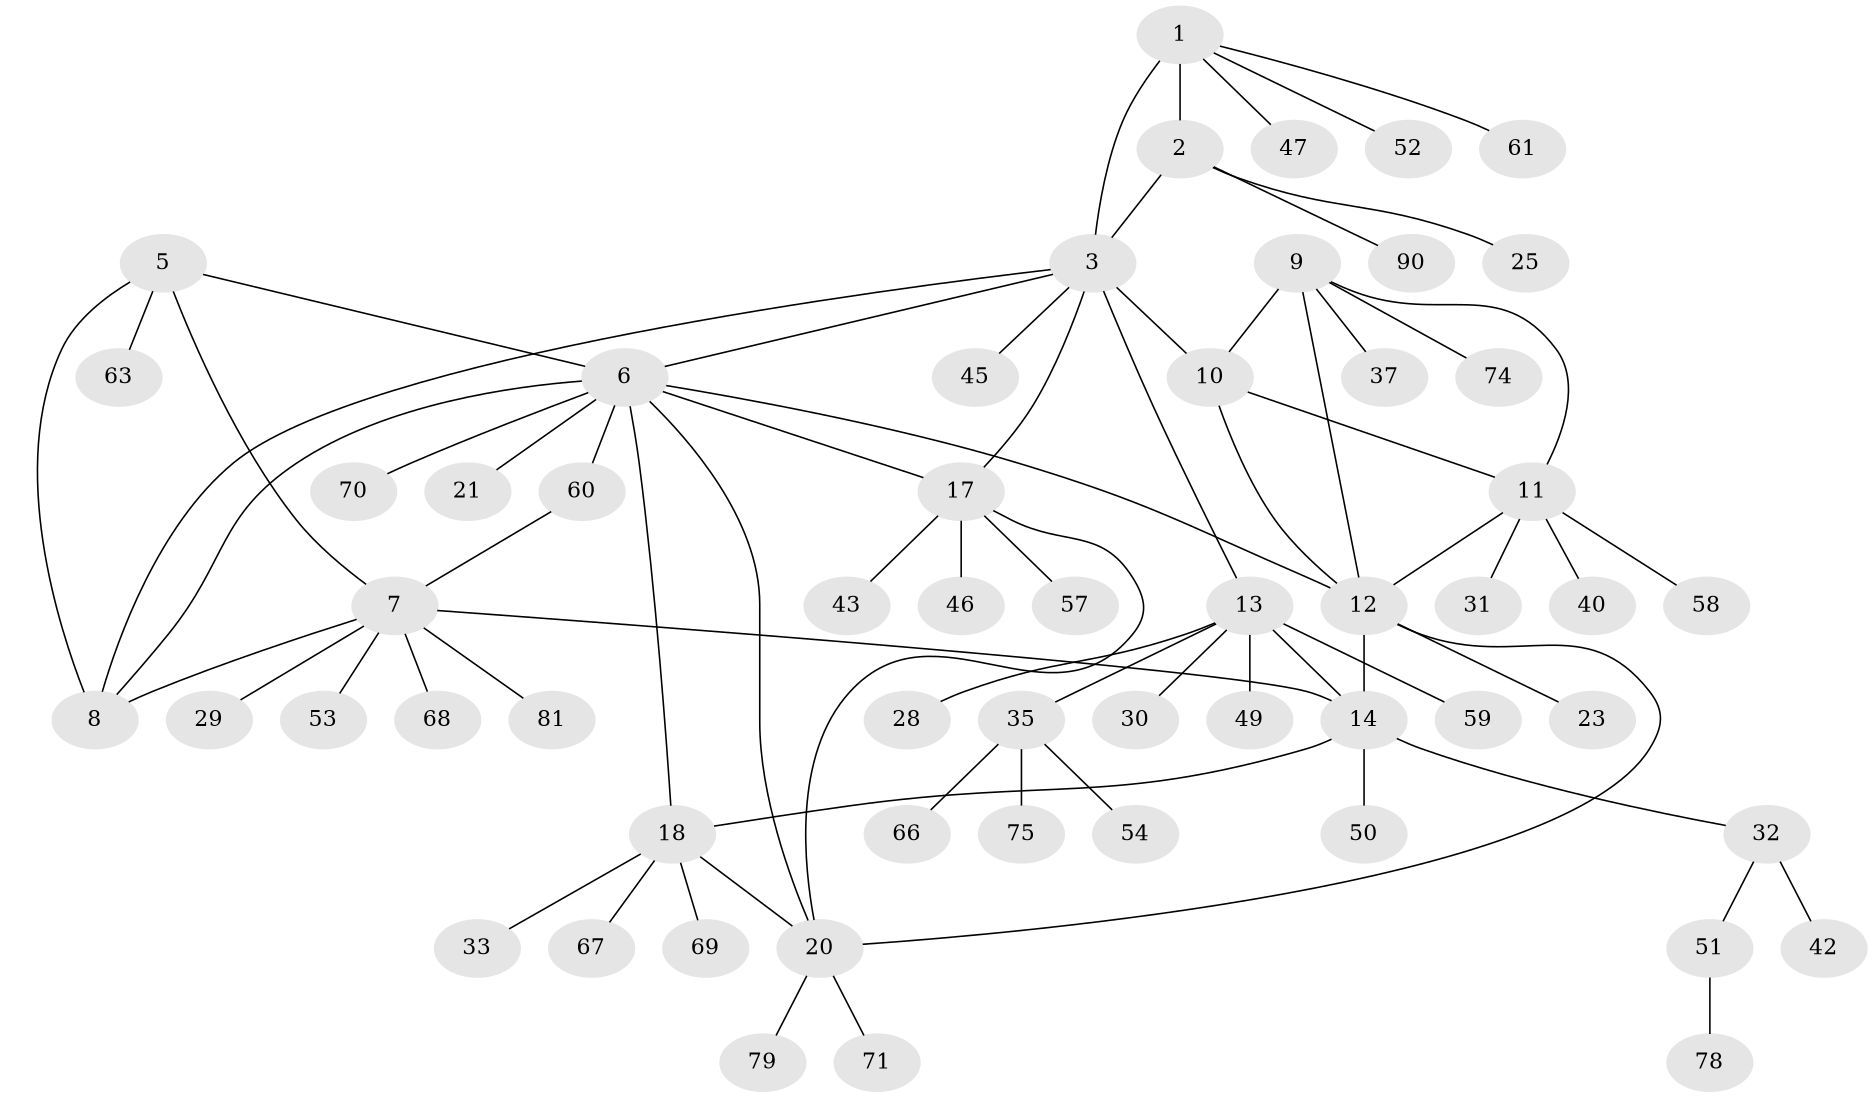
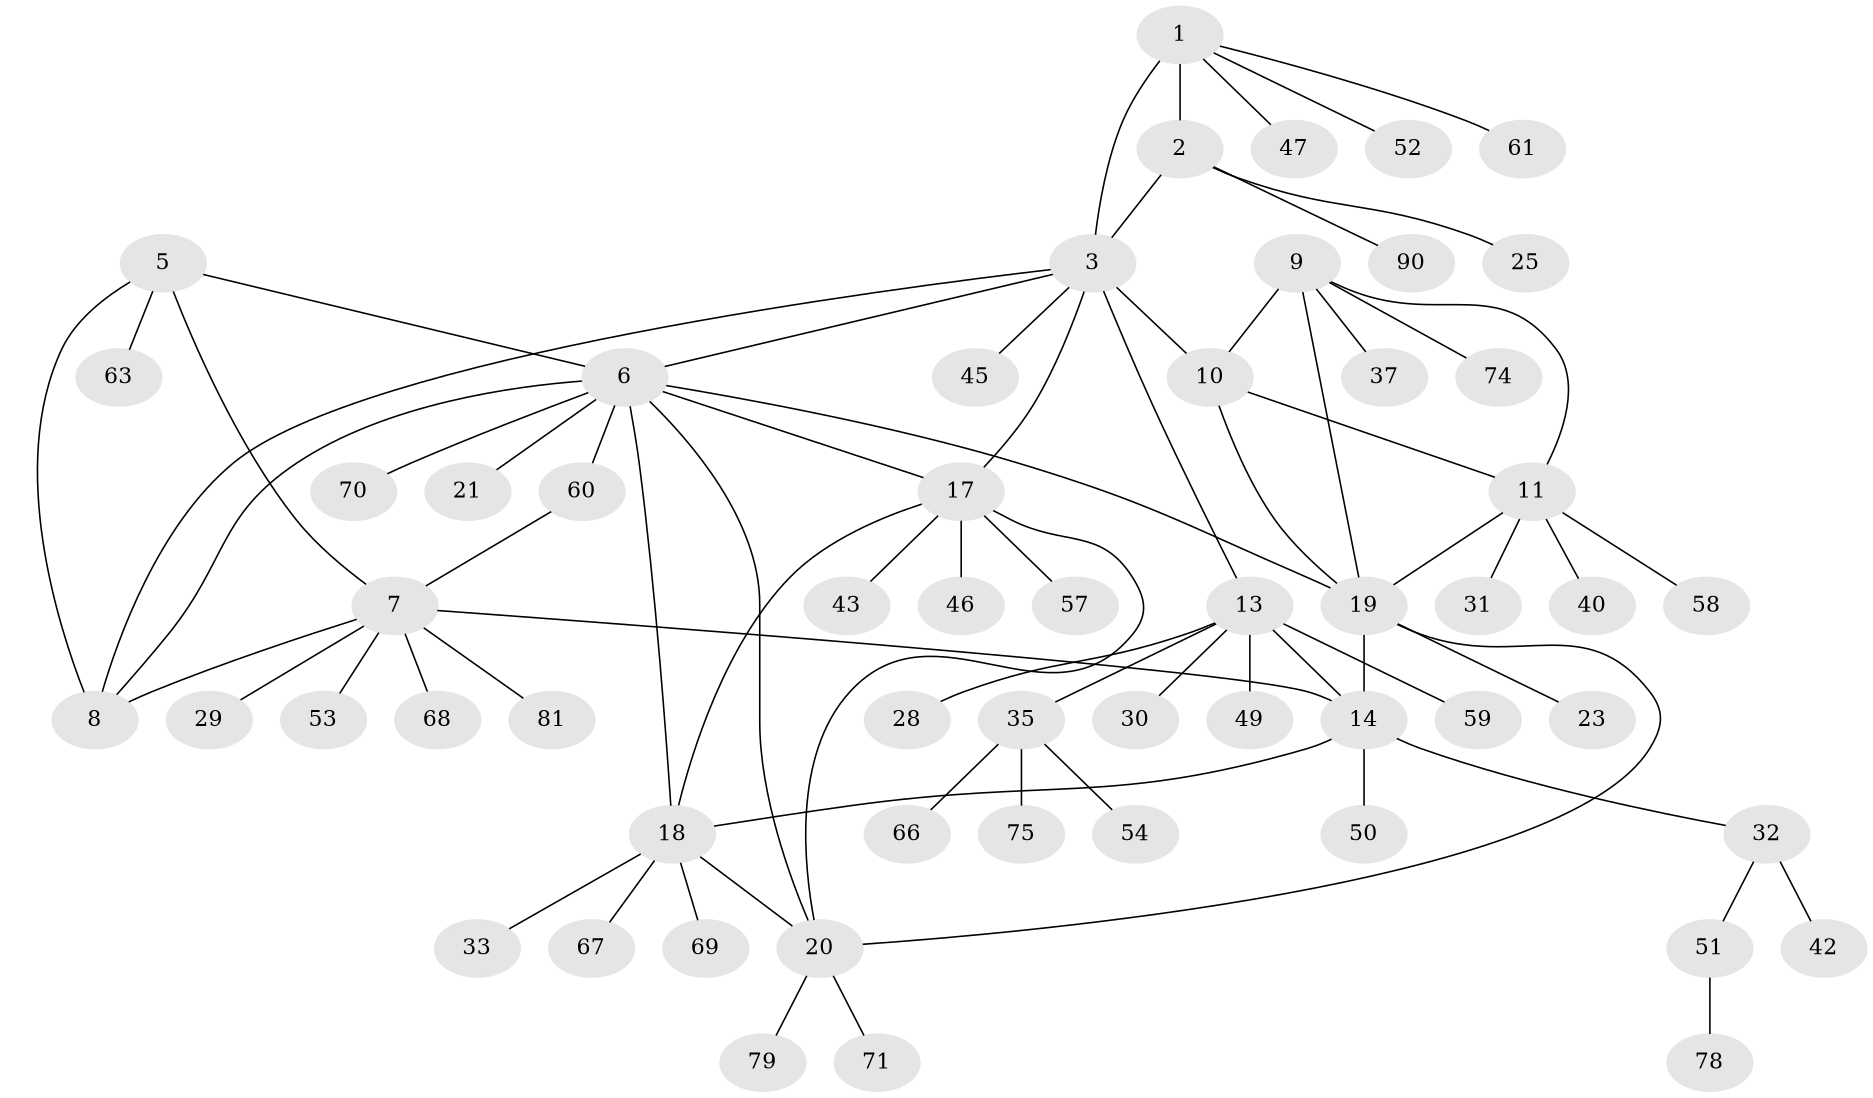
none -> (769, 601)
(1364, 606) -> (1364, 606)
